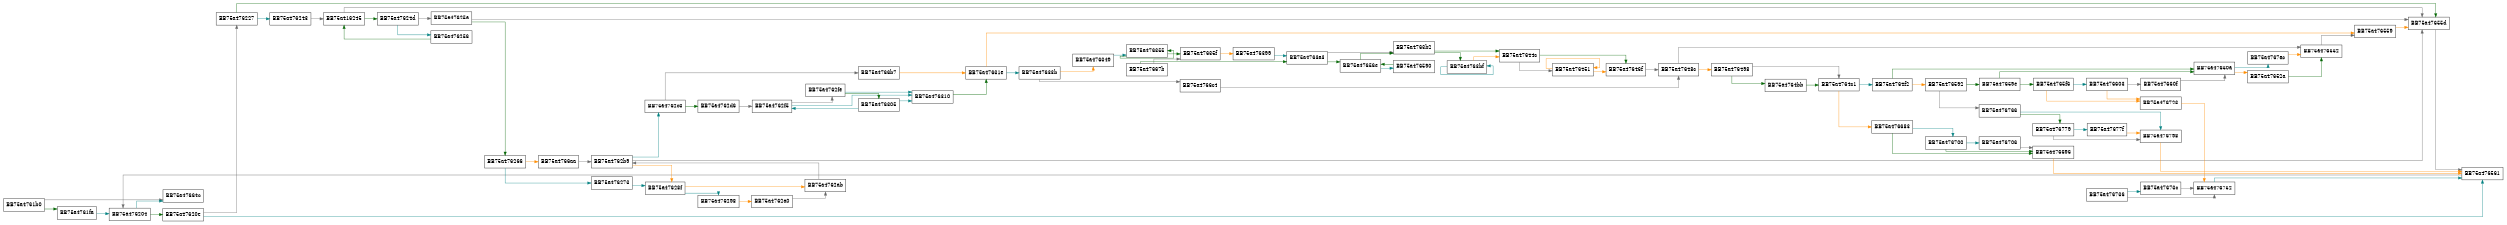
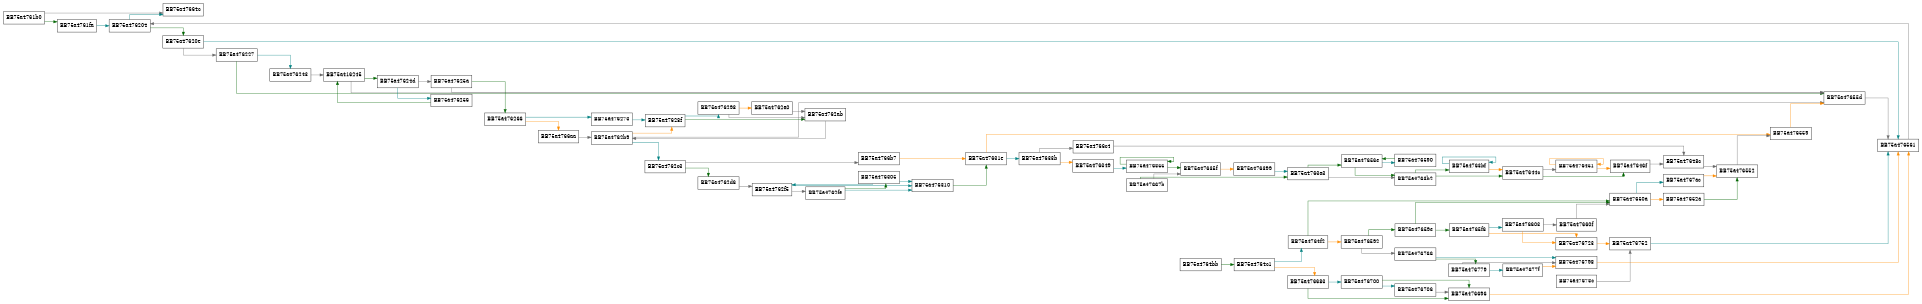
(1732, 70) -> none
none -> (764, 118)
(743, 187) -> (726, 119)
(2107, 195) -> none
